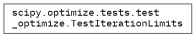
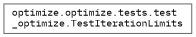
(98, 19) -> (98, 19)
